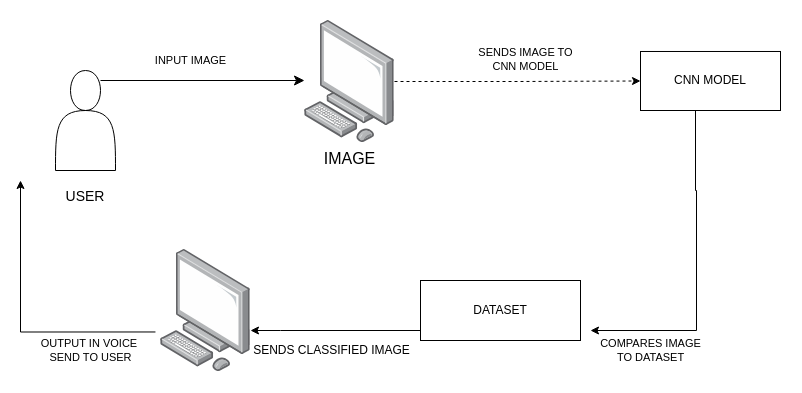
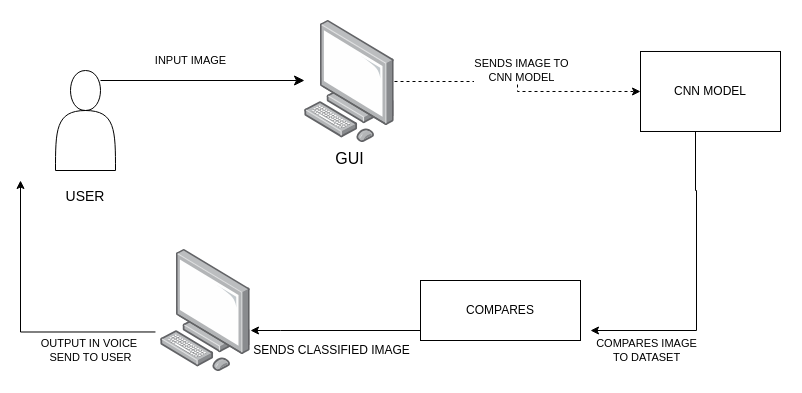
(711, 81) -> (711, 91)
(350, 157) -> (350, 157)
(501, 311) -> (501, 311)
